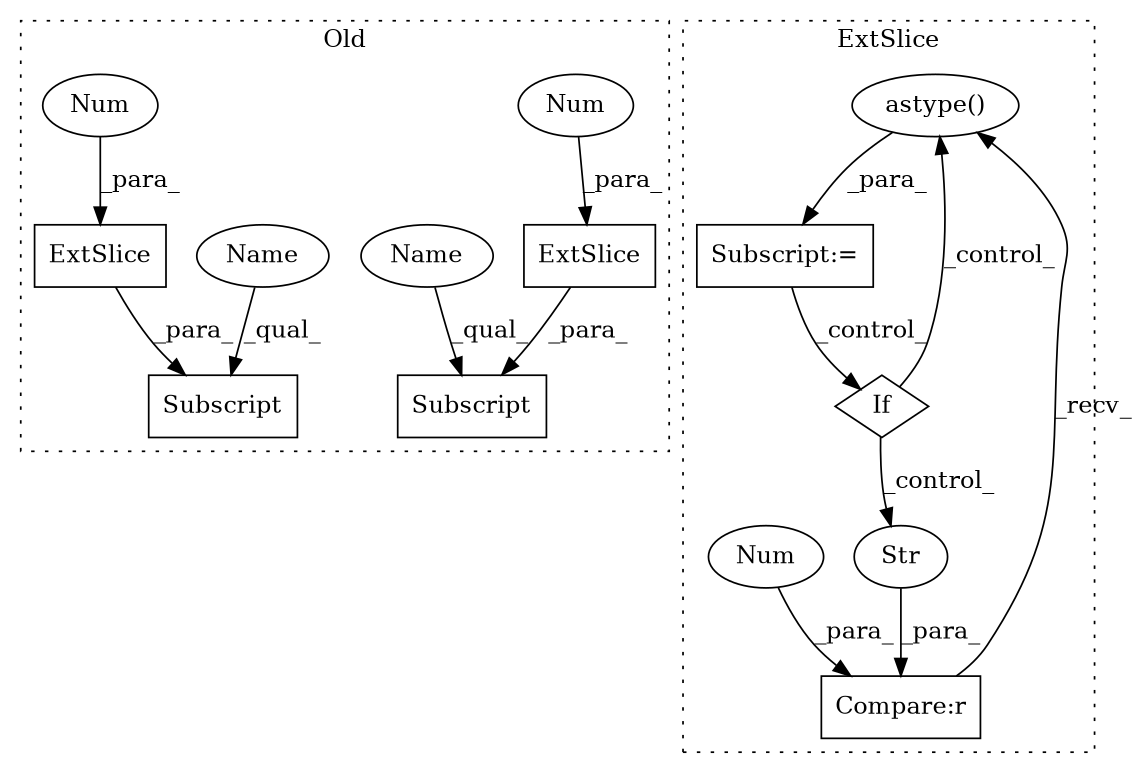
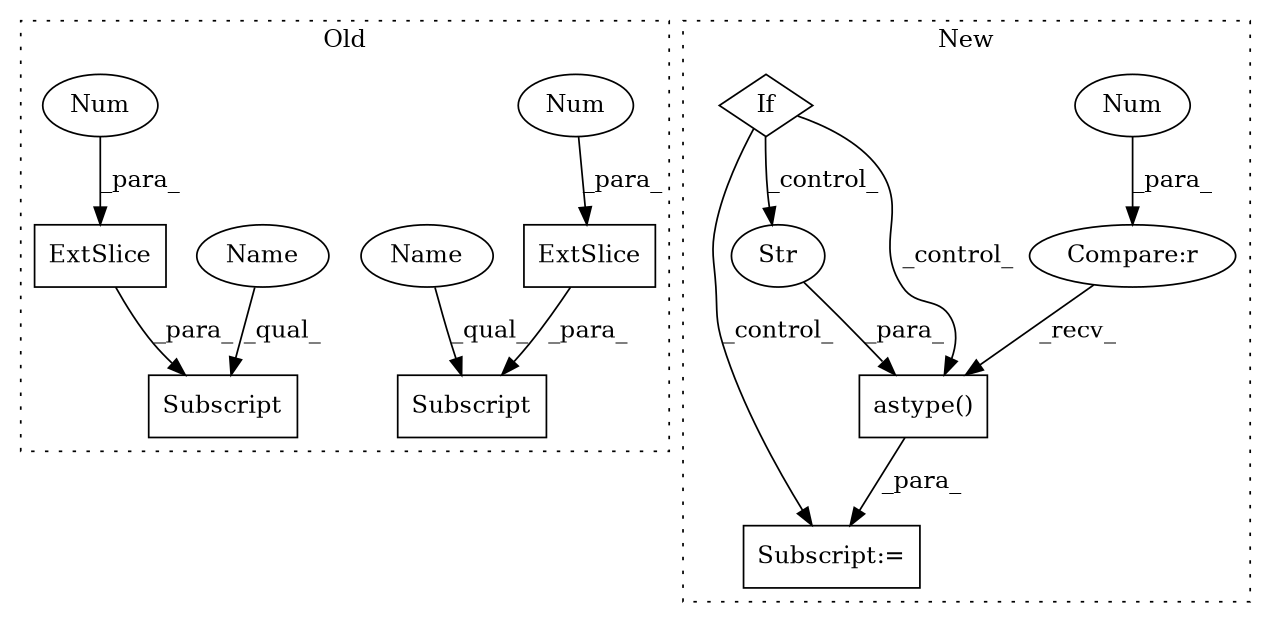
(889, 41) -> (967, 41)
(935, 105) -> (923, 406)
(812, 337) -> (718, 325)
(901, 623) -> (844, 321)
(901, 707) -> (1133, 256)
